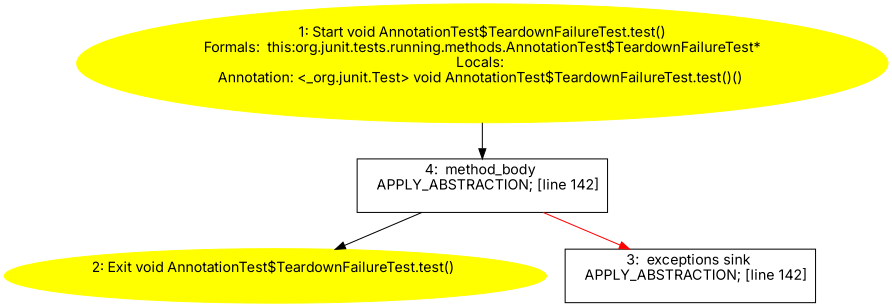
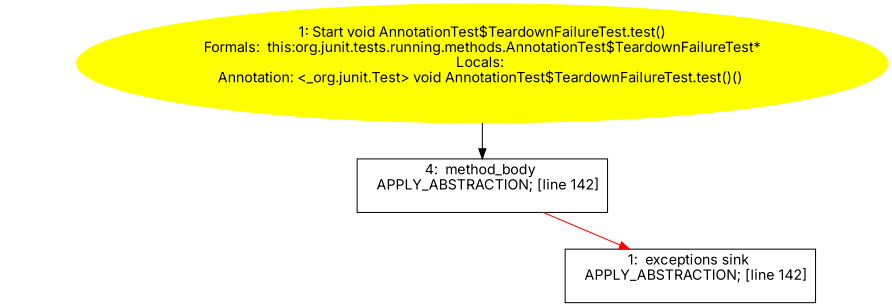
(275, 276) -> none
(690, 276) -> (690, 276)
